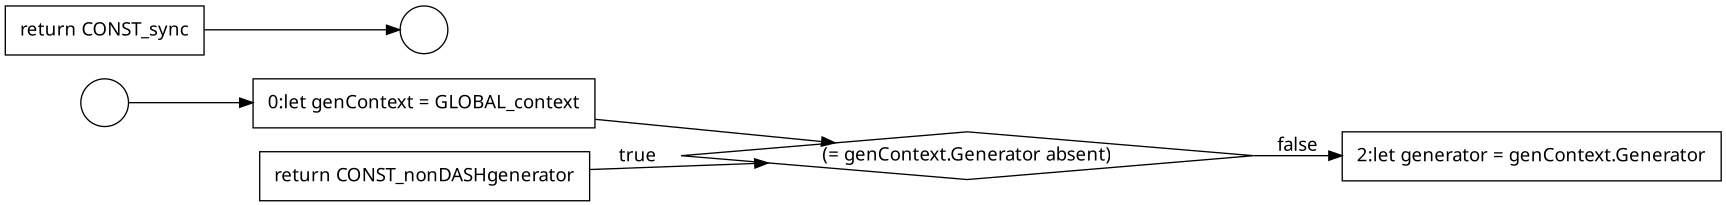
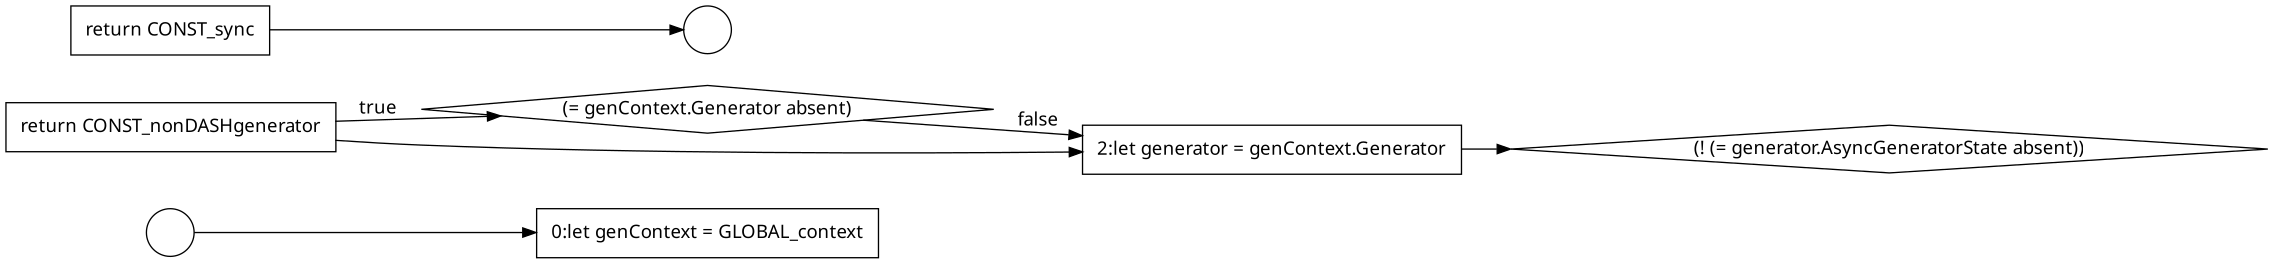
(708, 130) -> none
none -> (1889, 149)
none -> (702, 152)
